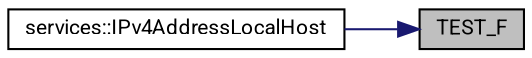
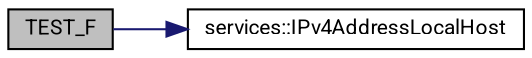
(371, 29) -> (140, 29)
